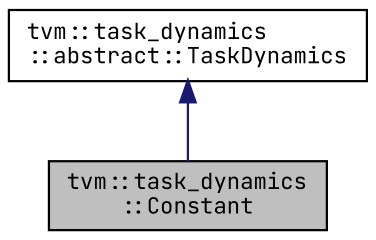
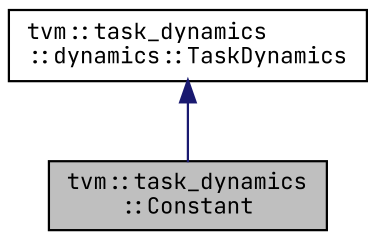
(188, 46) -> (188, 46)
